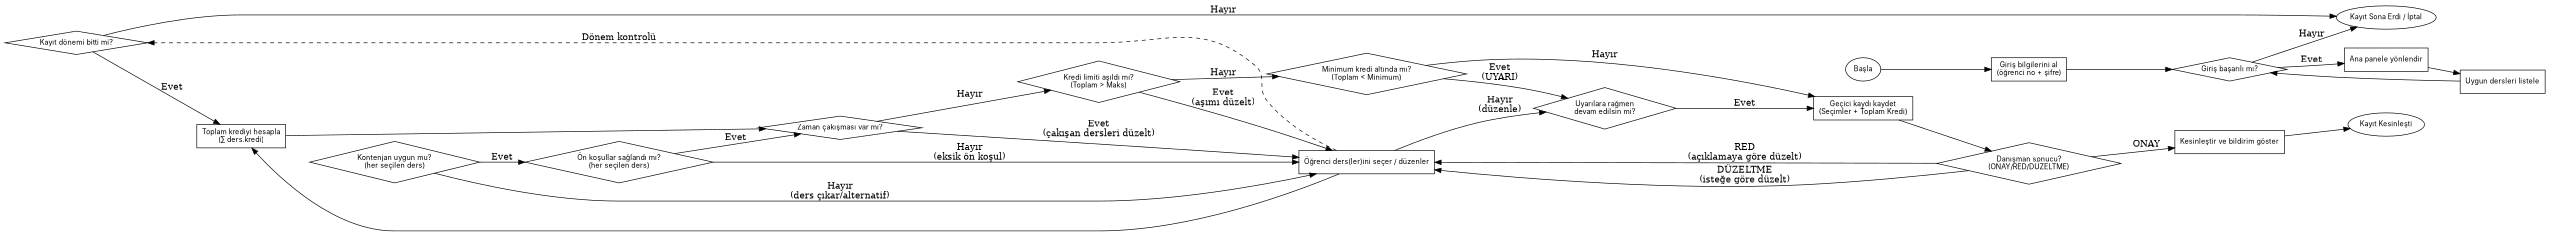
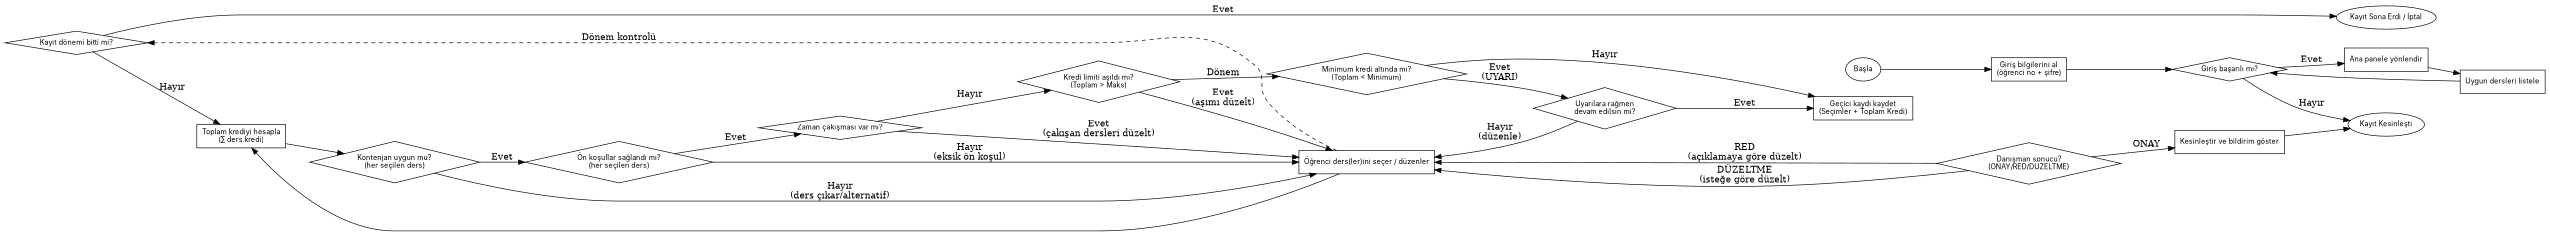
(1223, 10) -> (1223, 10)
(2301, 46) -> (2291, 105)
(1223, 73) -> (1223, 73)
(172, 87) -> (172, 87)
(1466, 126) -> (1511, 145)
(523, 132) -> (312, 148)
(1942, 135) -> none
